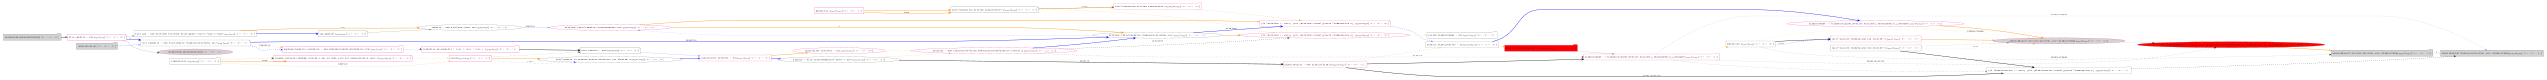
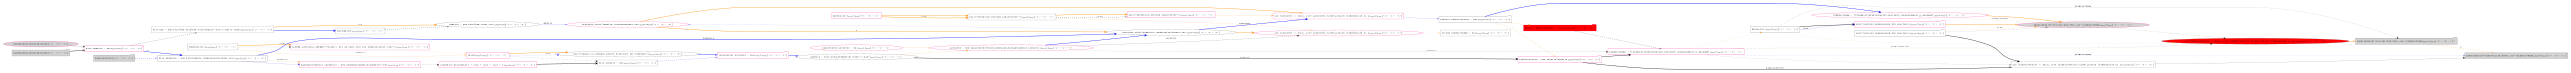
(139, 49) -> (77, 46)
(789, 54) -> (806, 51)
(1393, 55) -> (1524, 37)
